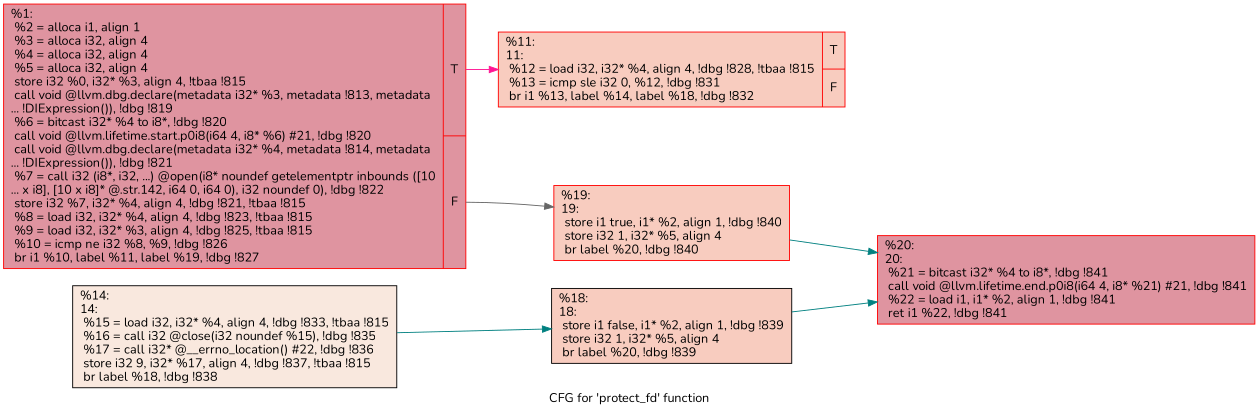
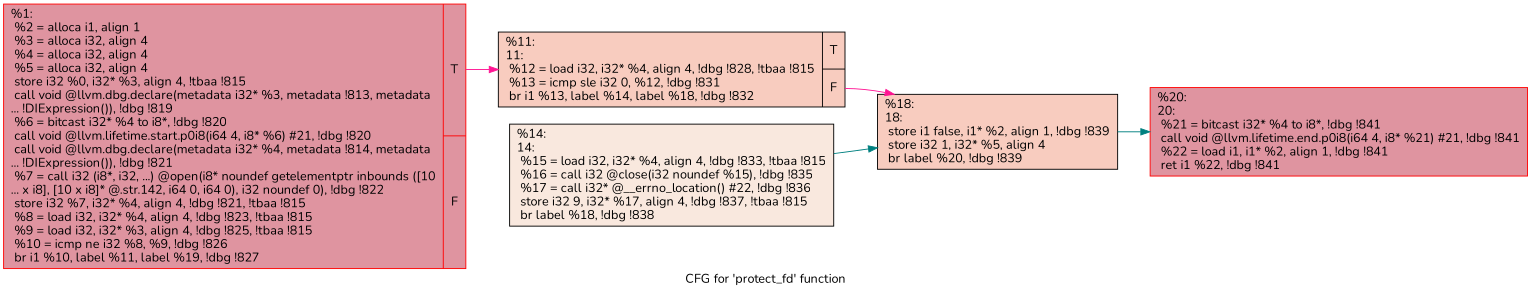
(672, 70) -> (672, 70)
none -> (865, 90)
(672, 223) -> none
